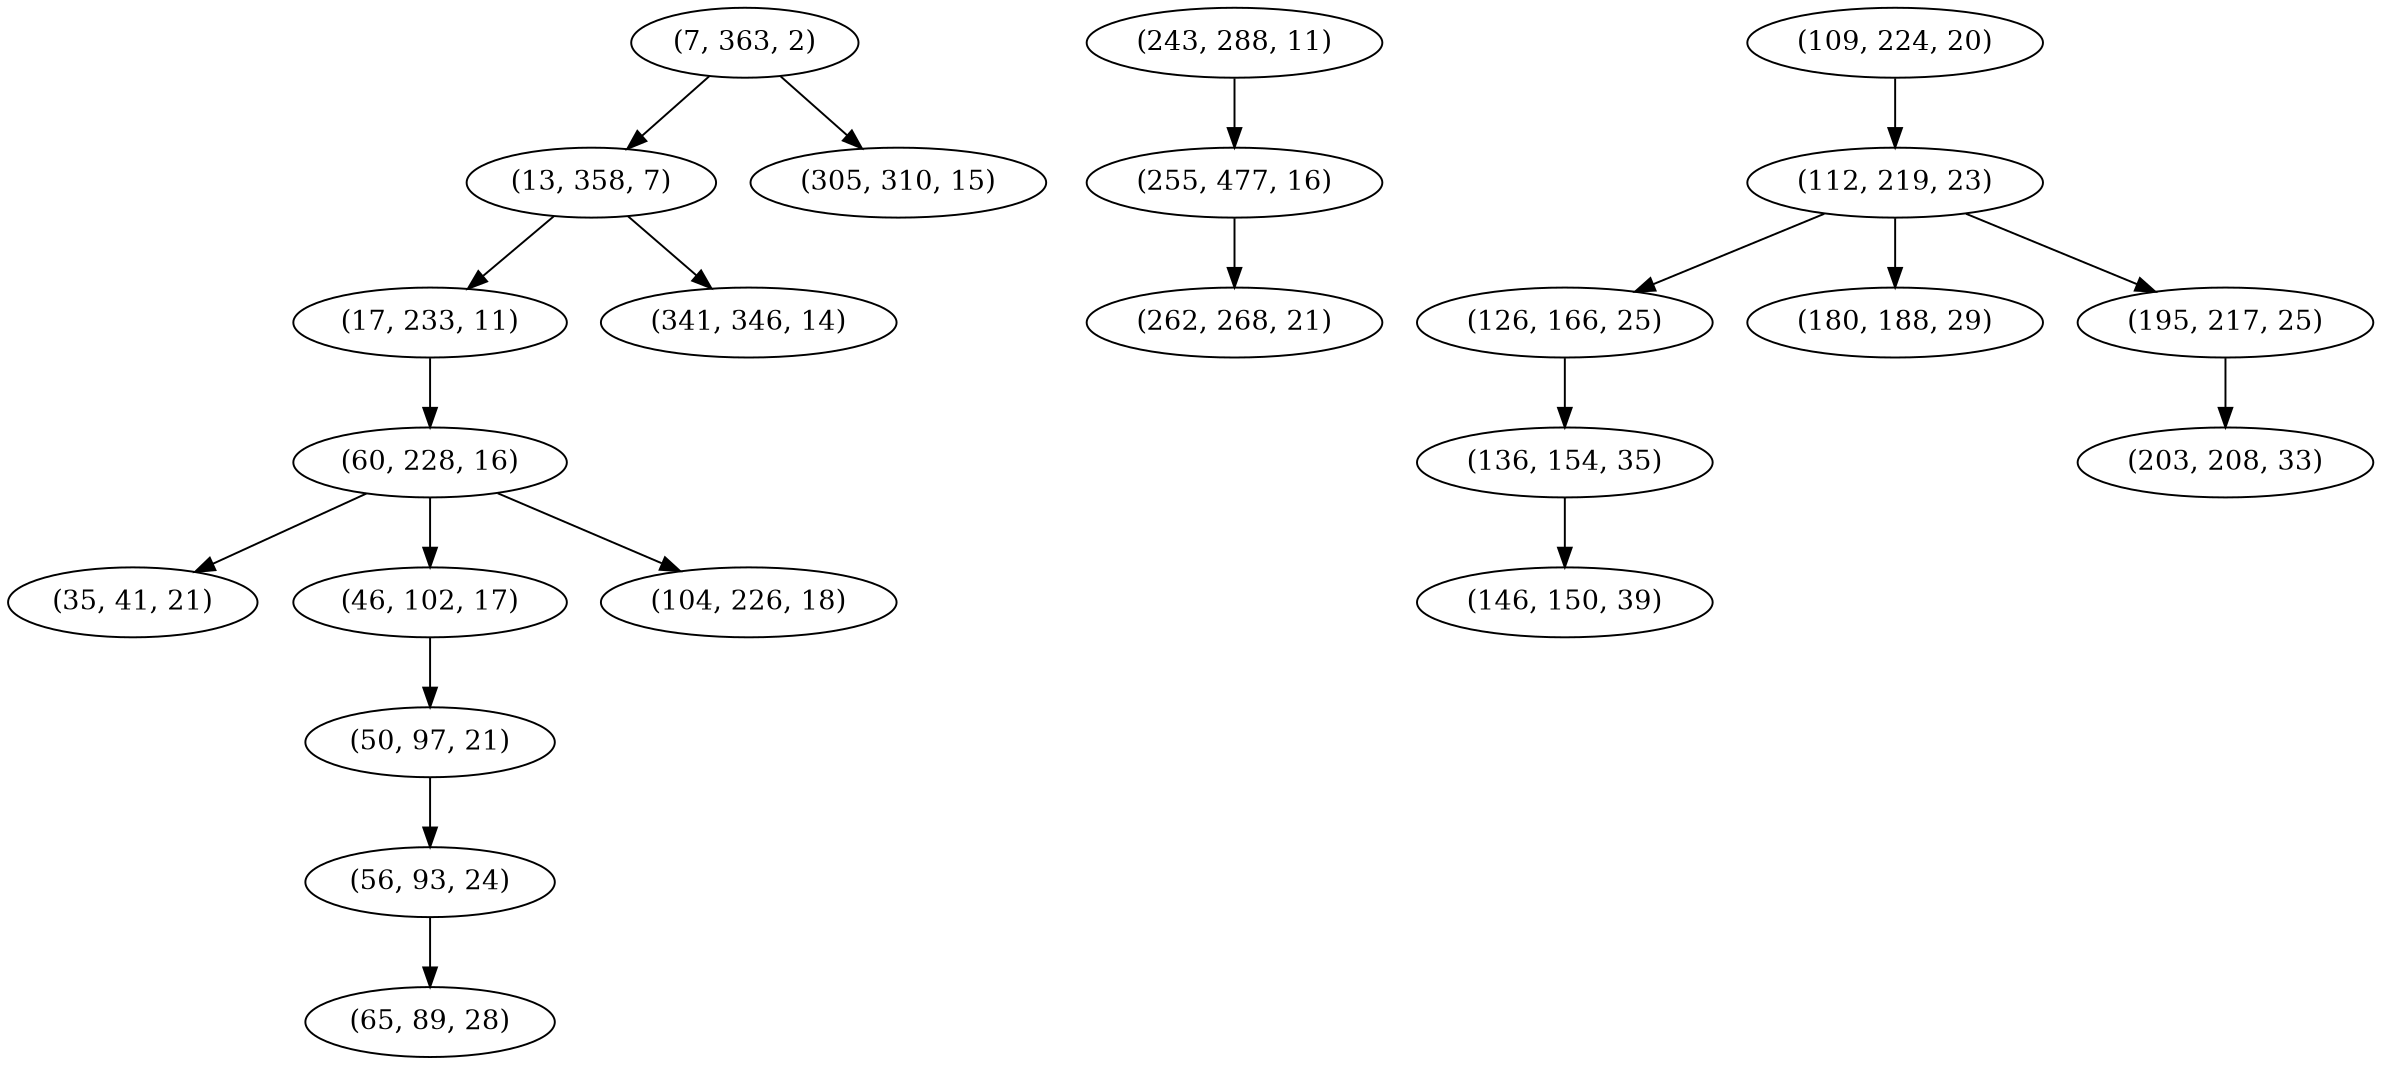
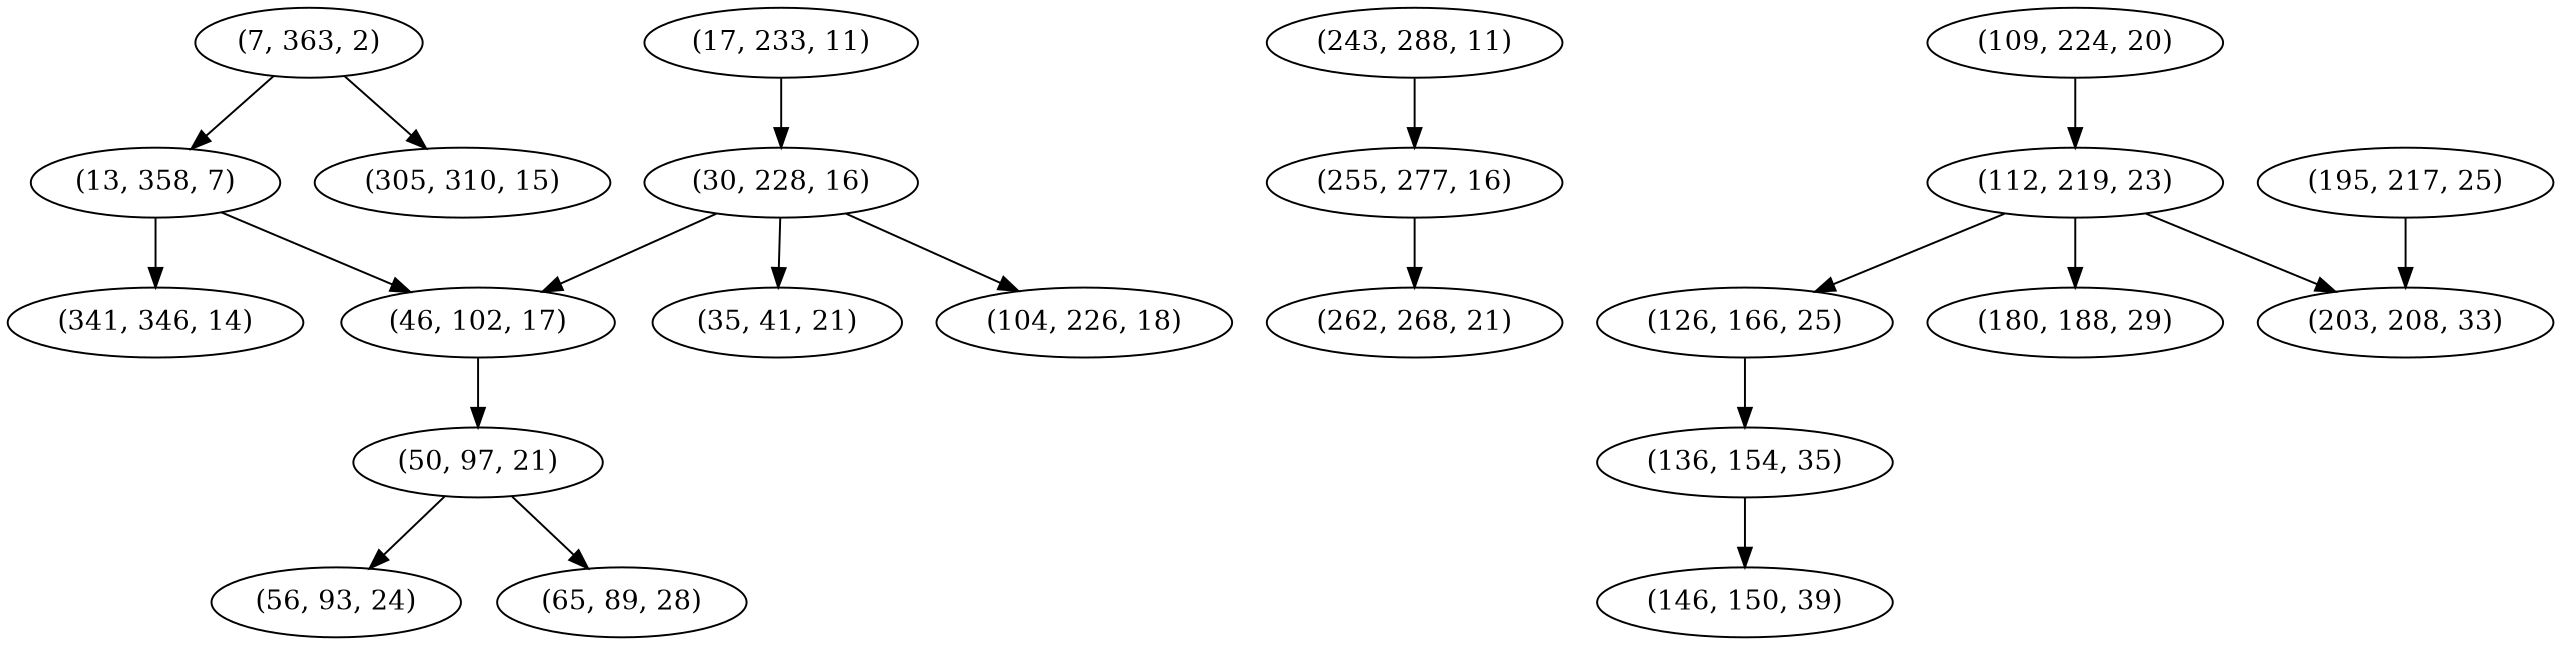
(1235, 183) -> (1415, 183)
(519, 246) -> (307, 248)
(2051, 249) -> (2232, 249)
(430, 462) -> (781, 183)
(430, 943) -> (543, 526)
